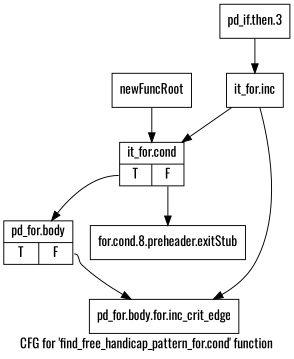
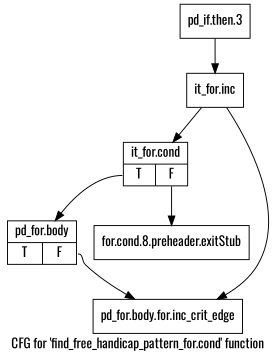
(152, 90) -> none
